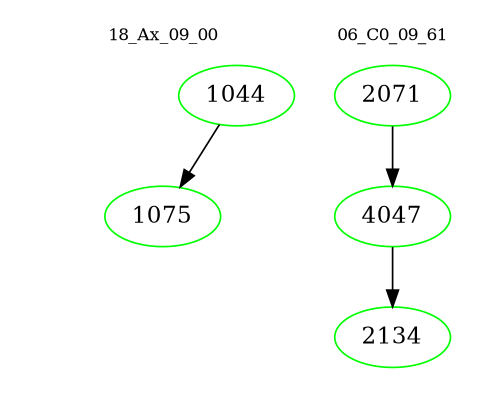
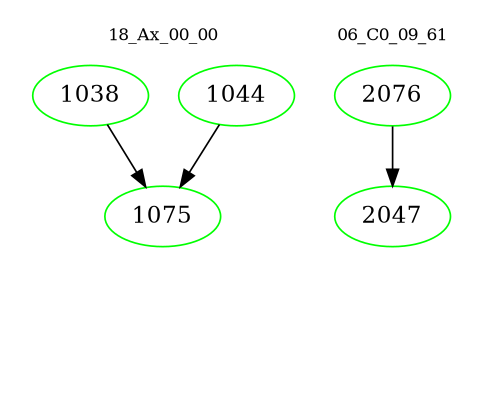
(164, 36) -> (164, 36)
none -> (91, 96)
(393, 96) -> (393, 96)
(393, 216) -> (393, 216)
(393, 337) -> none
